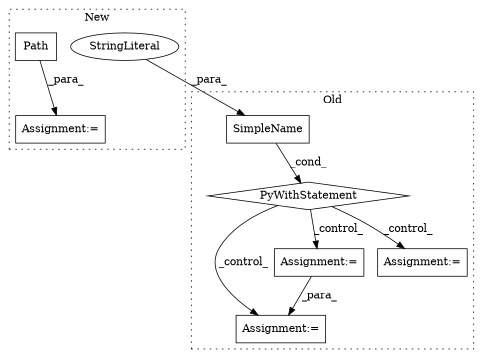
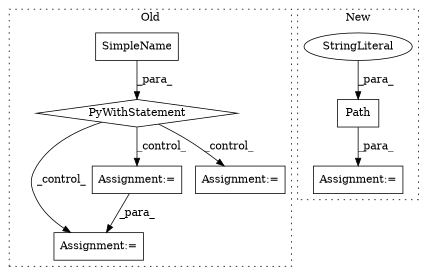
(192, 86) -> (358, 76)
(308, 163) -> (155, 80)
